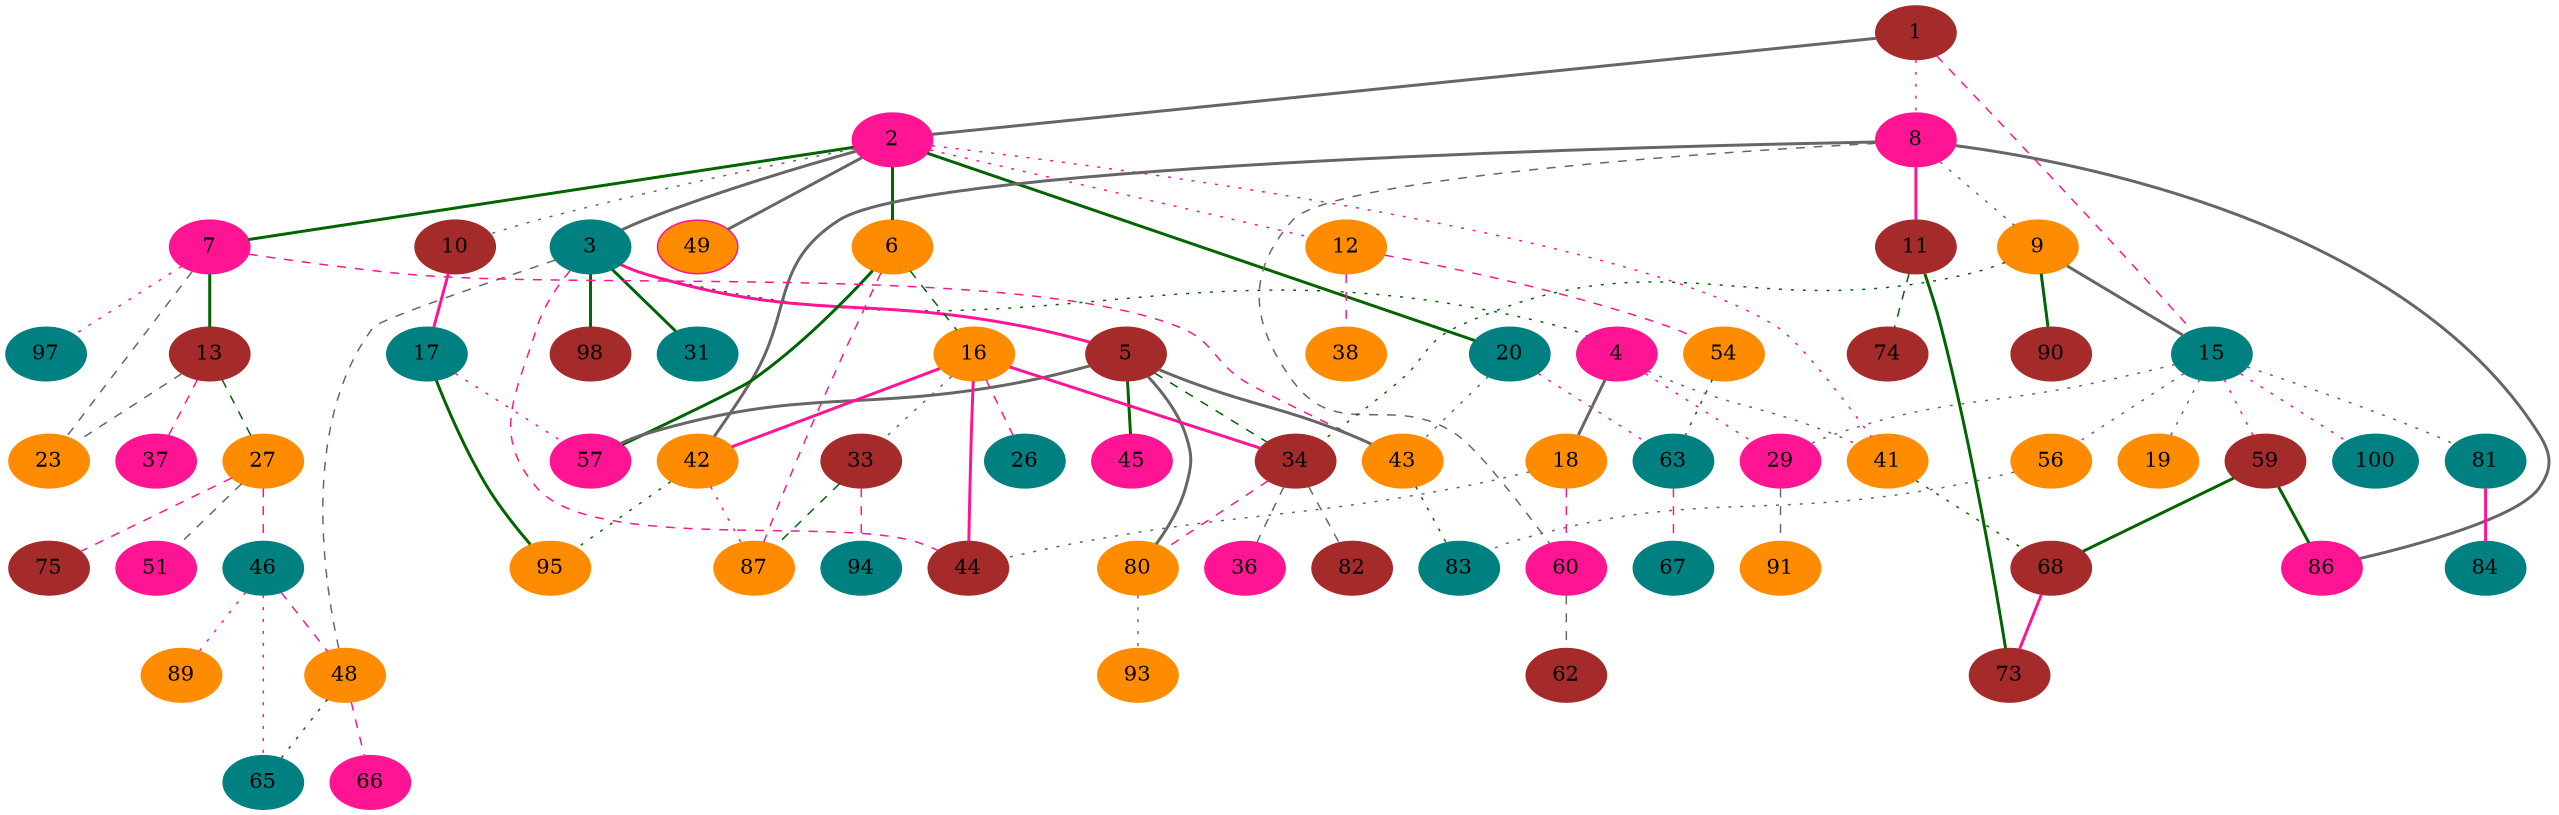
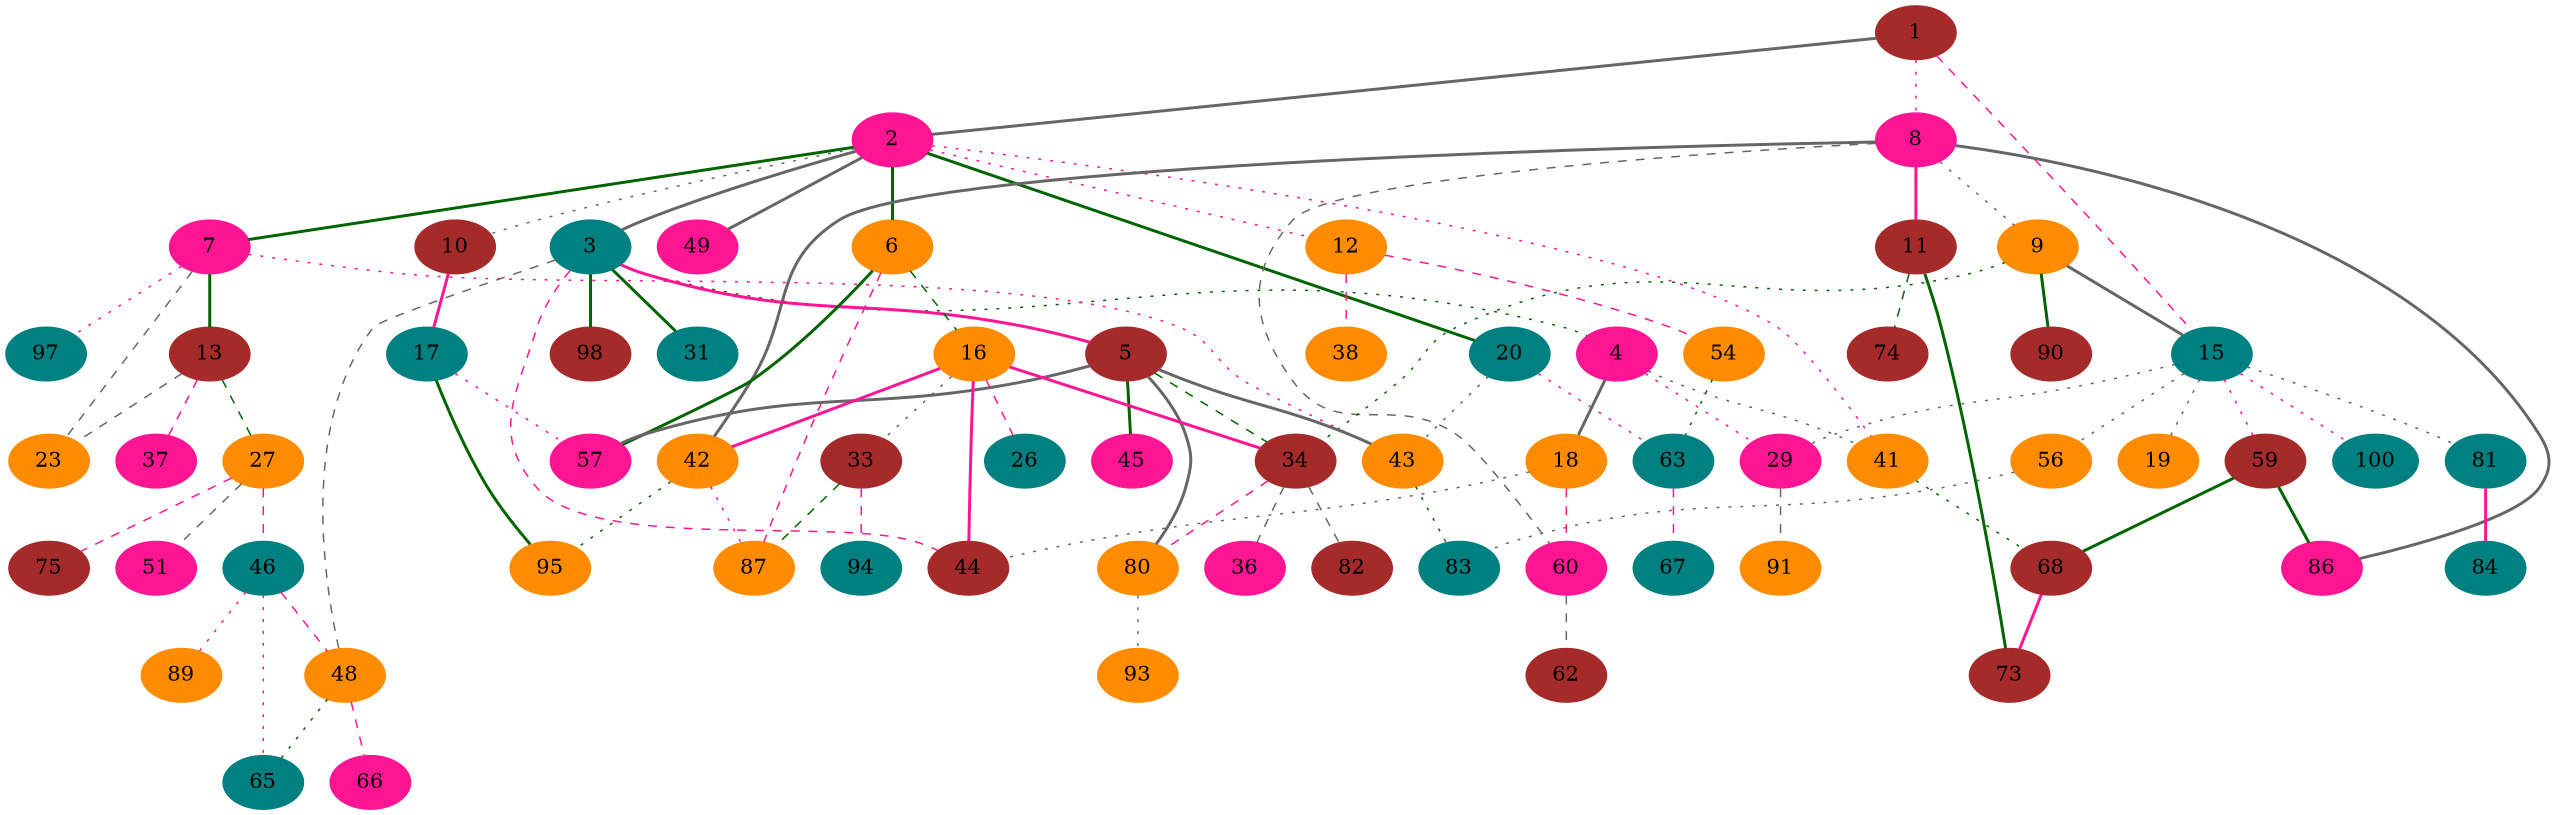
(698, 247) -> (698, 247)
(828, 284) -> (828, 284)
